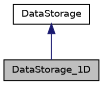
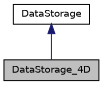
(51, 70) -> (51, 70)
